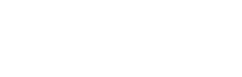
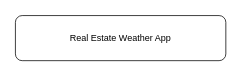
none -> (120, 38)
